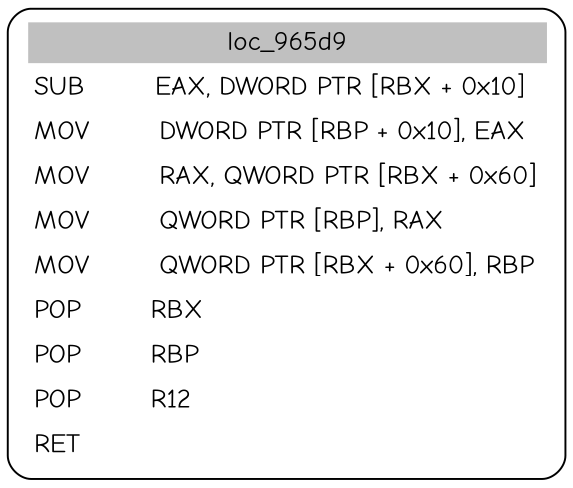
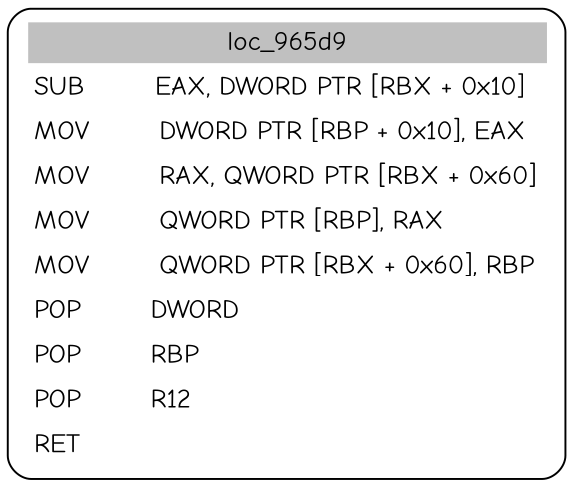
(119, 310) -> (137, 310)
